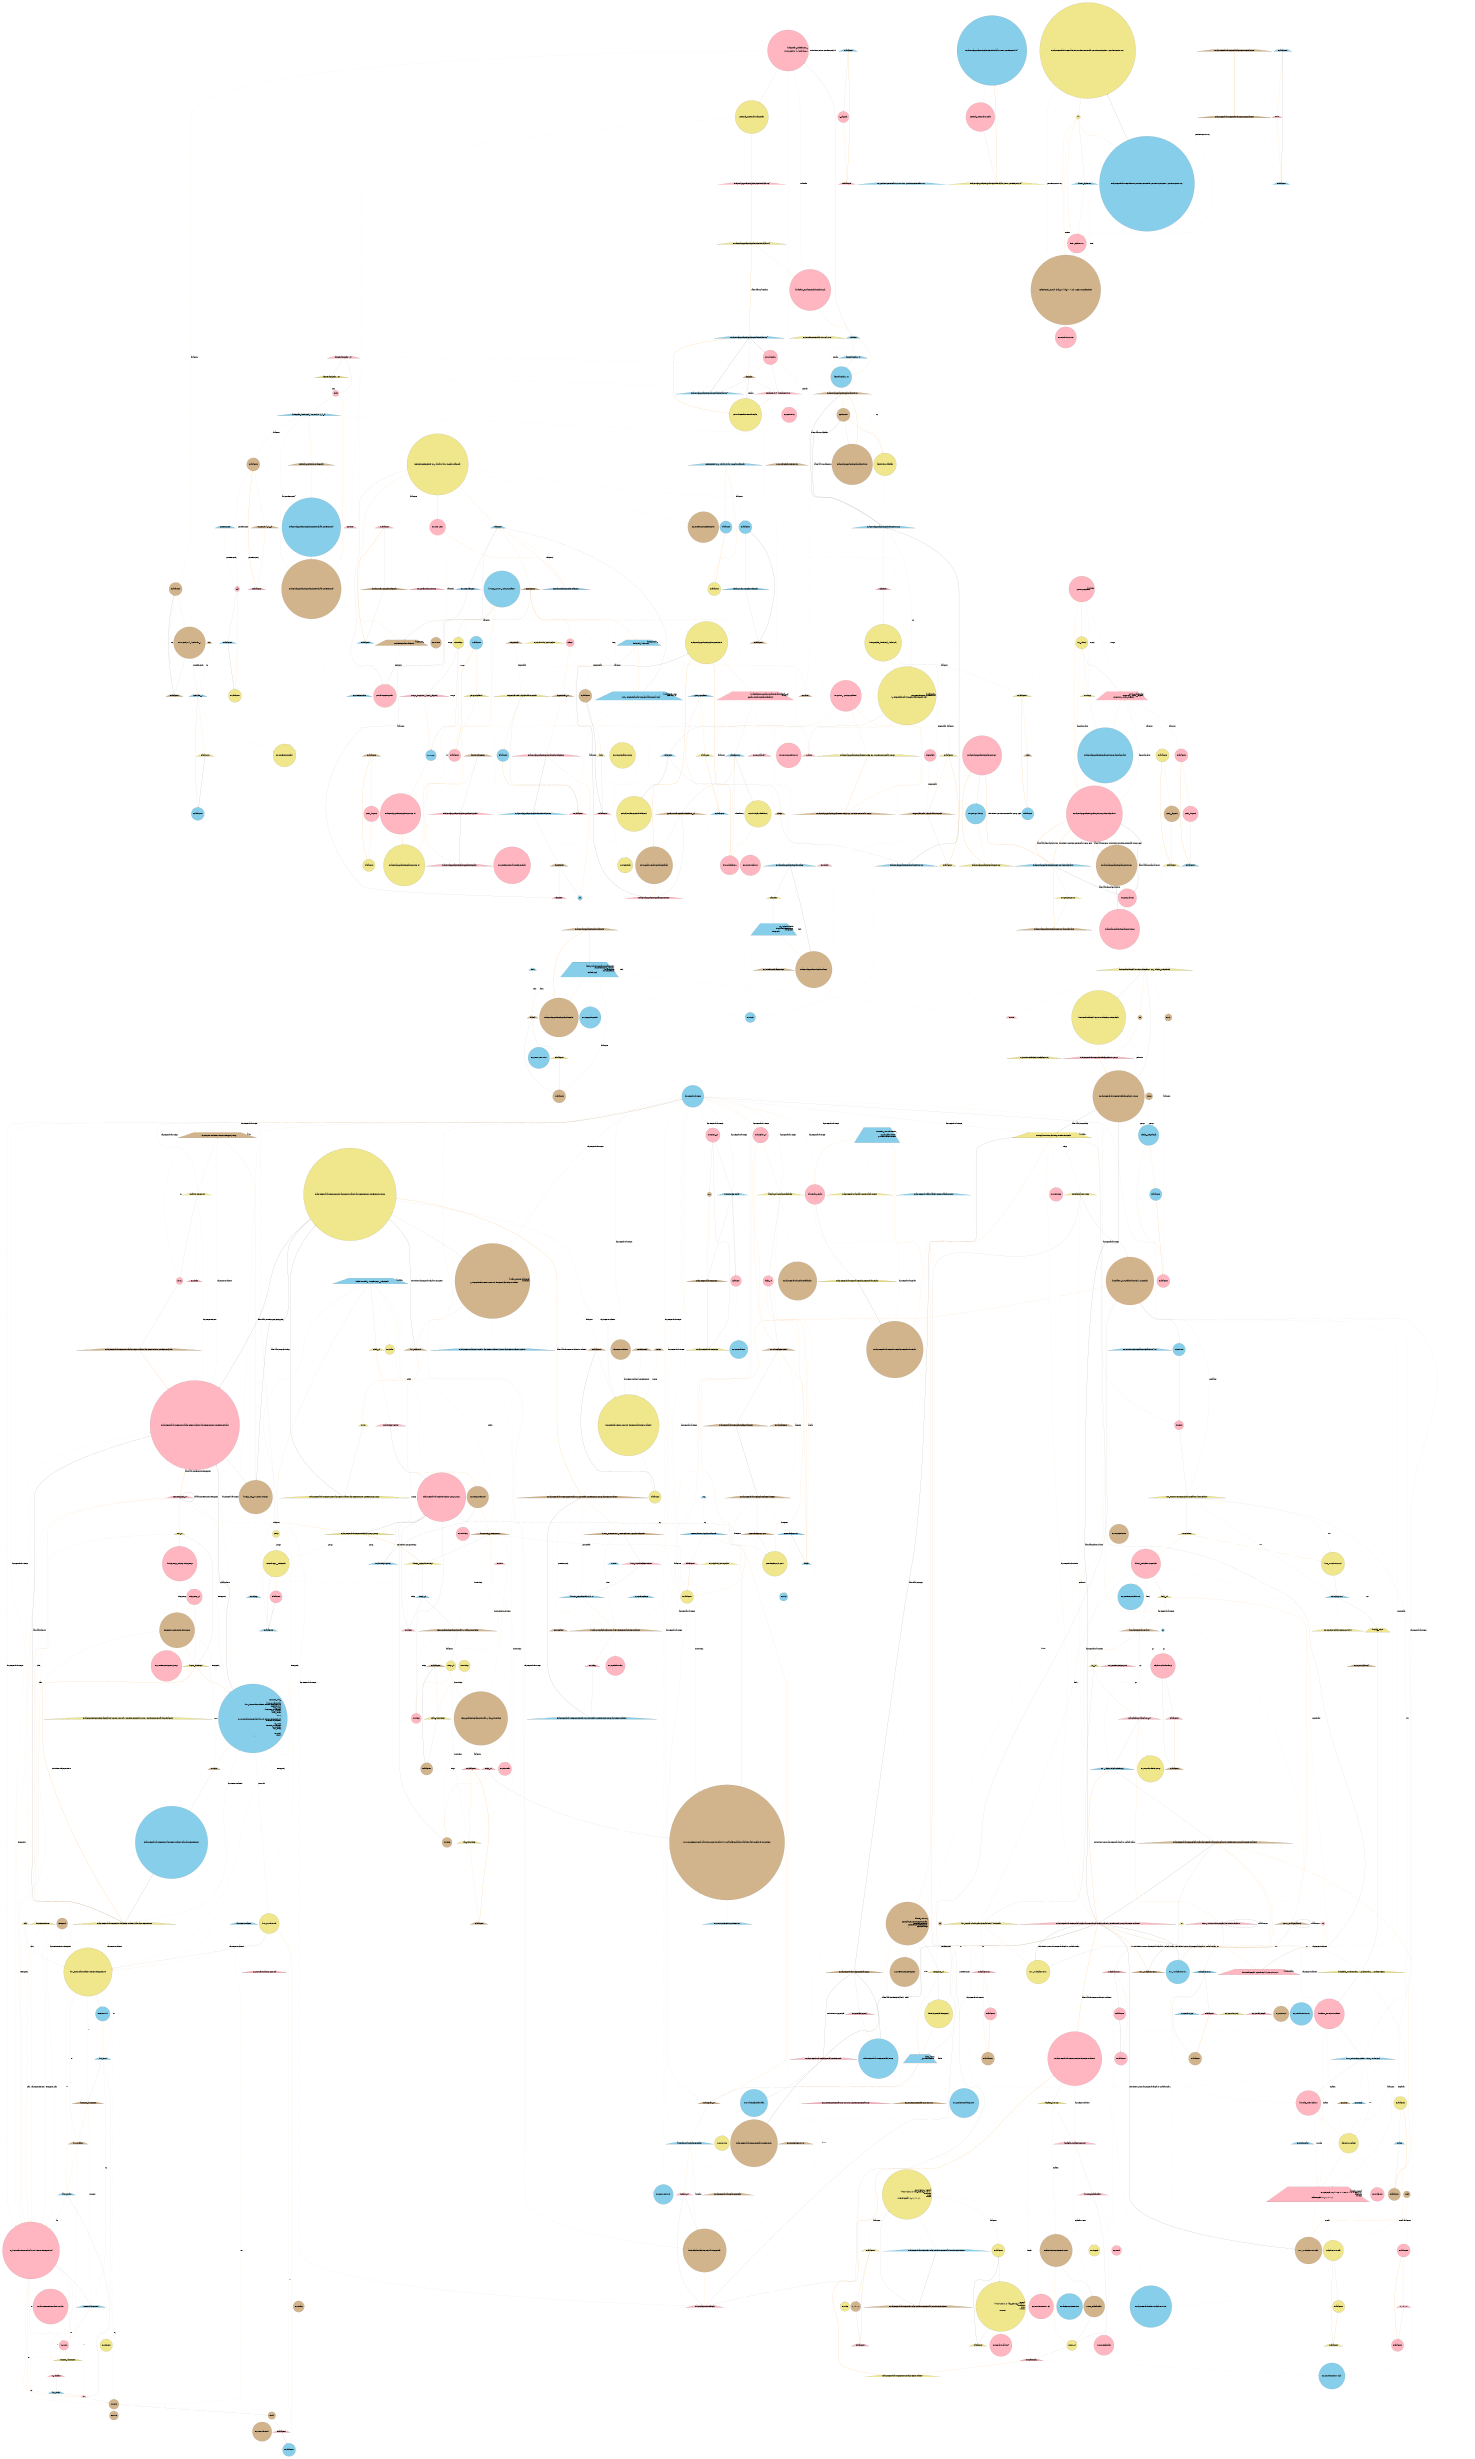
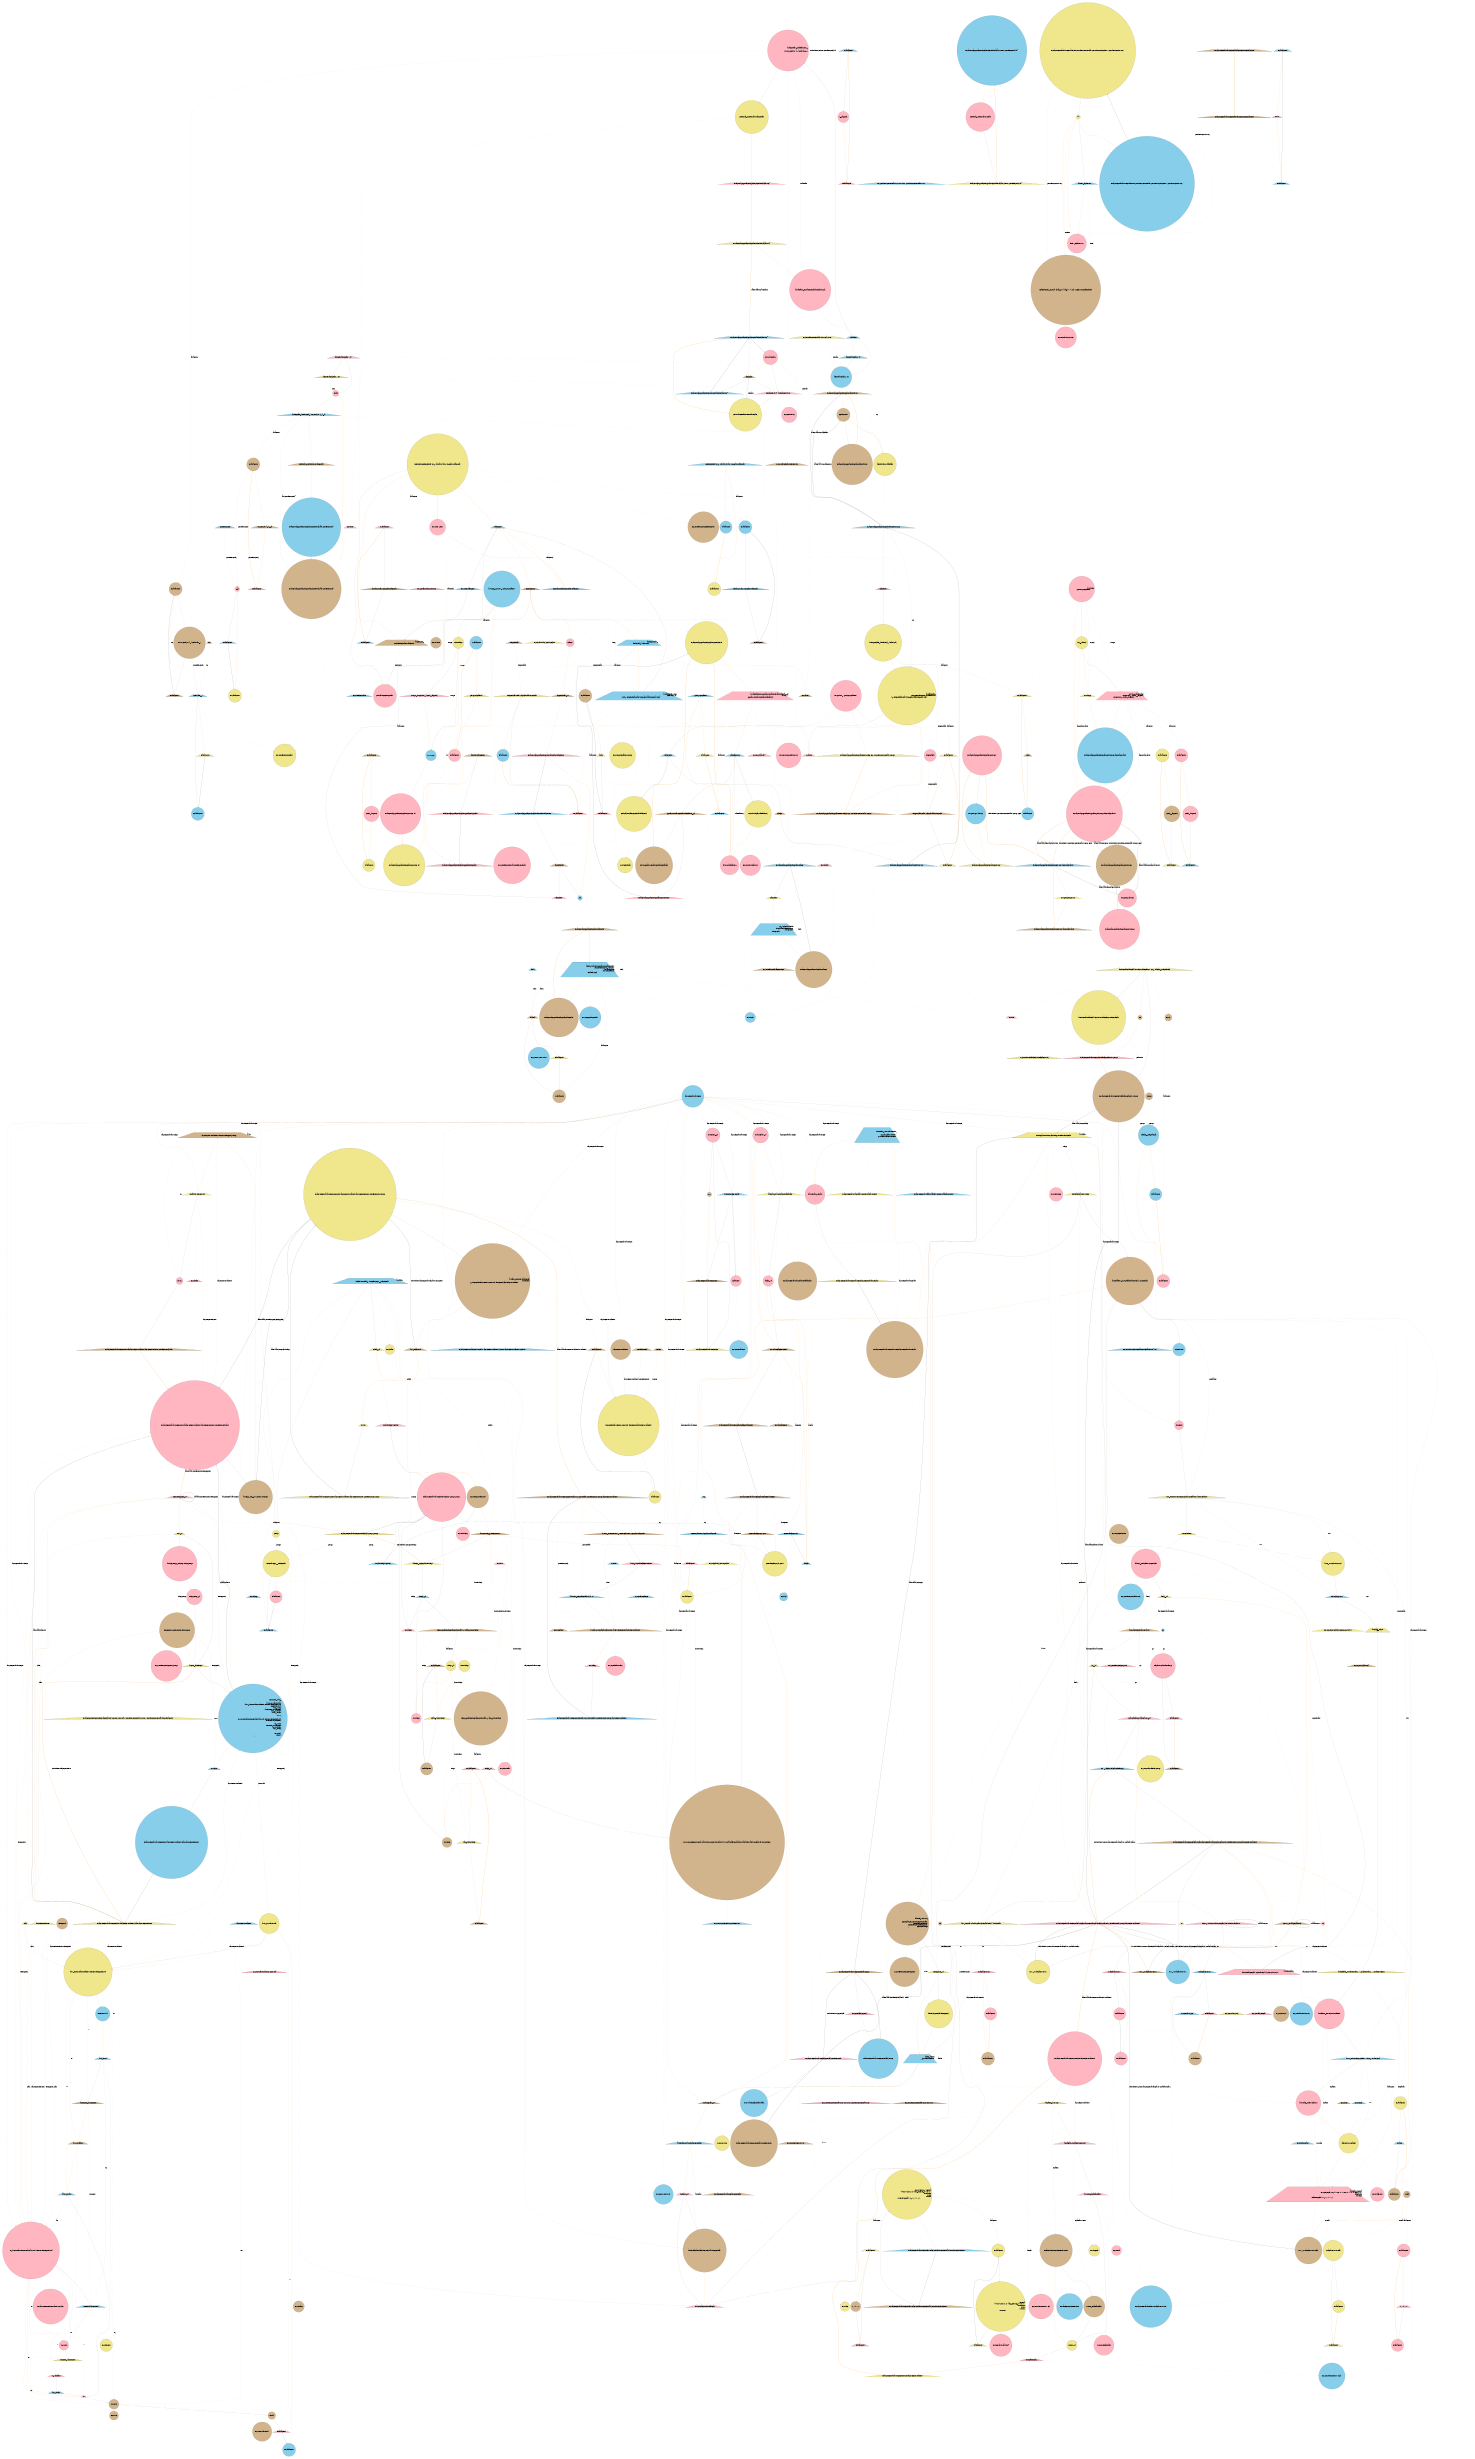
(214, 1769) -> (214, 1769)
(964, 2103) -> none
